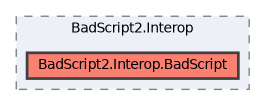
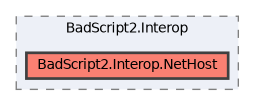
(133, 66) -> (127, 66)
